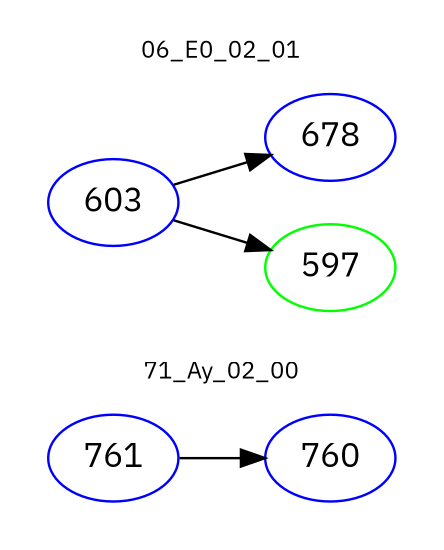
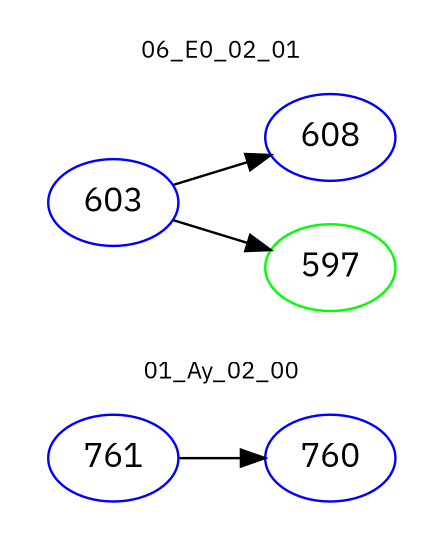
(330, 137) -> (330, 137)
(222, 373) -> (222, 373)
